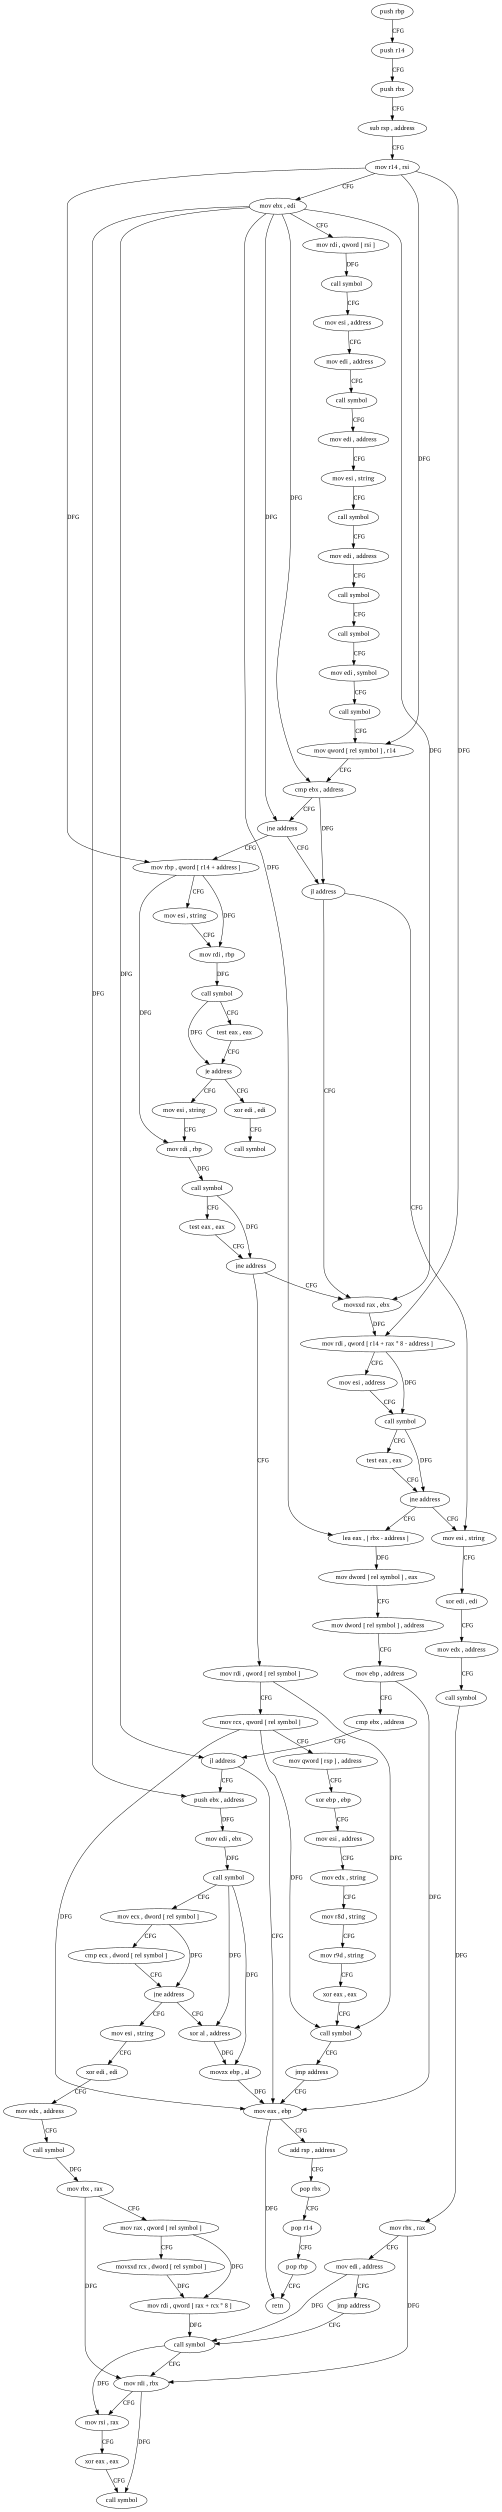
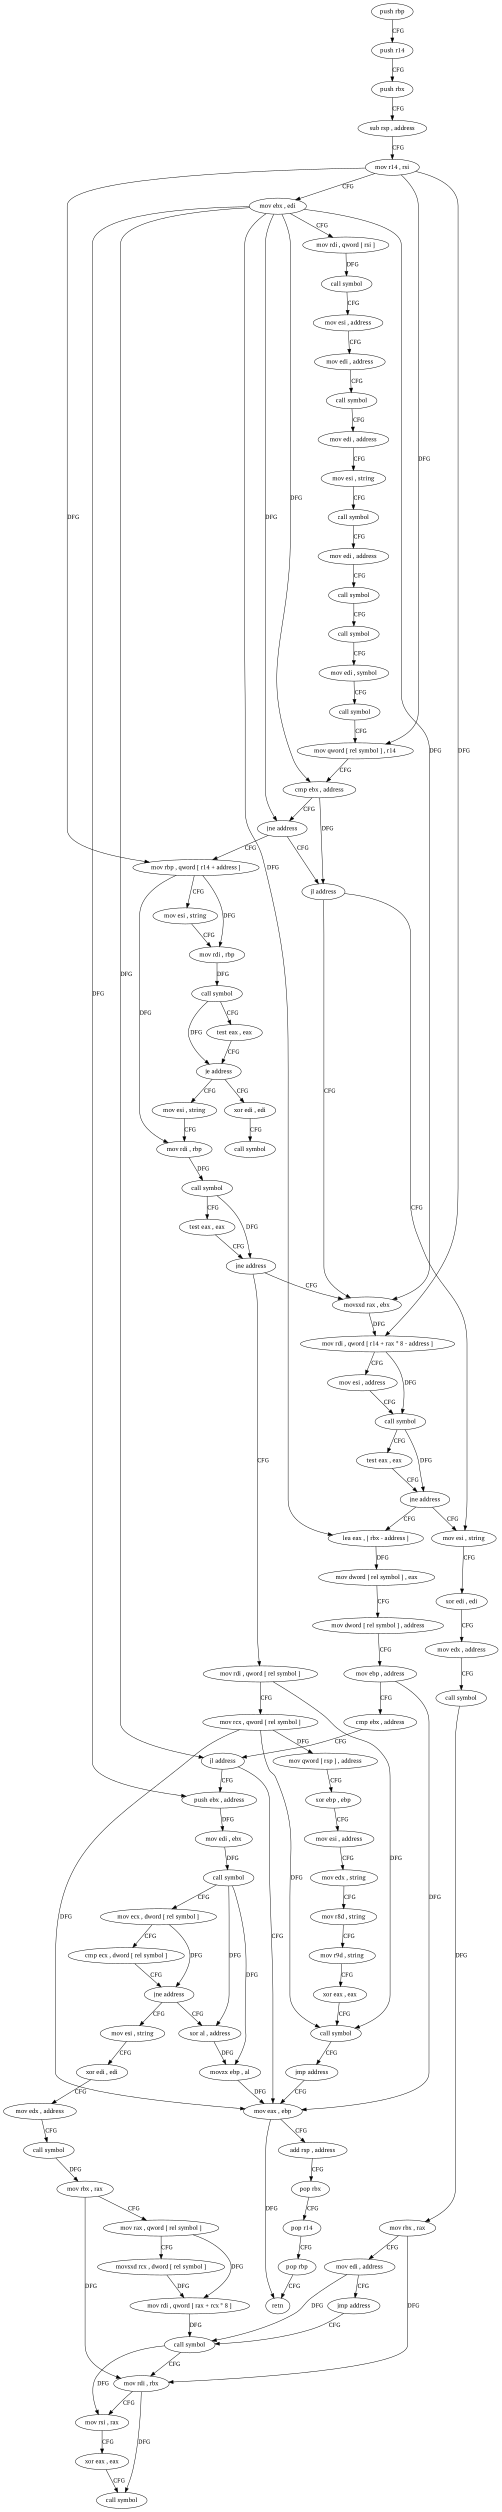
(303, 1742) -> (303, 1742)
